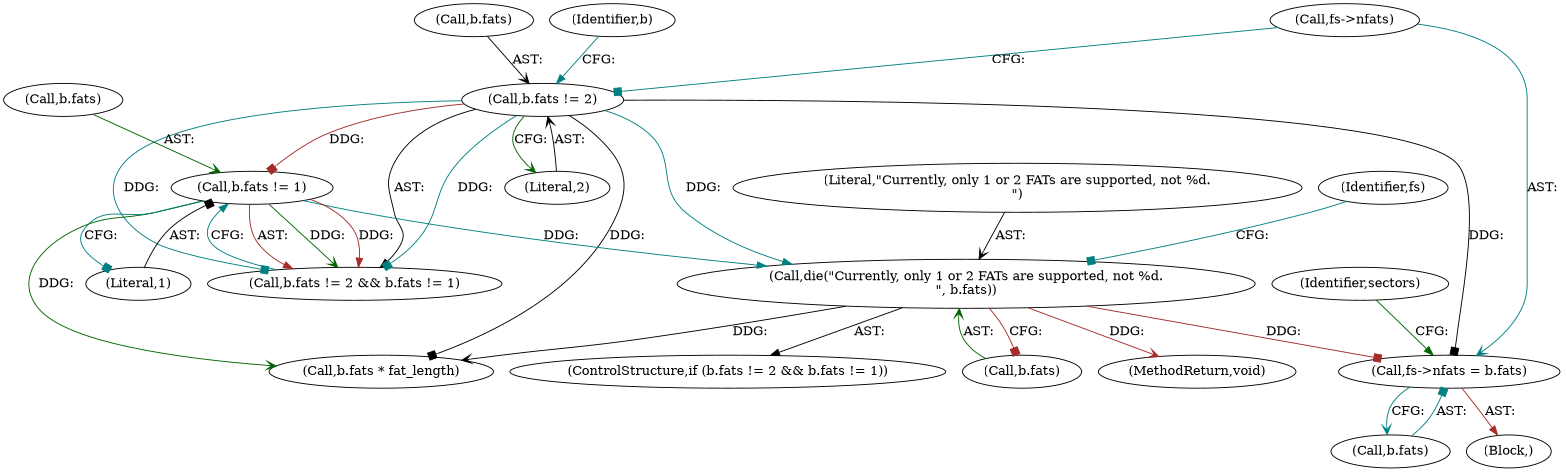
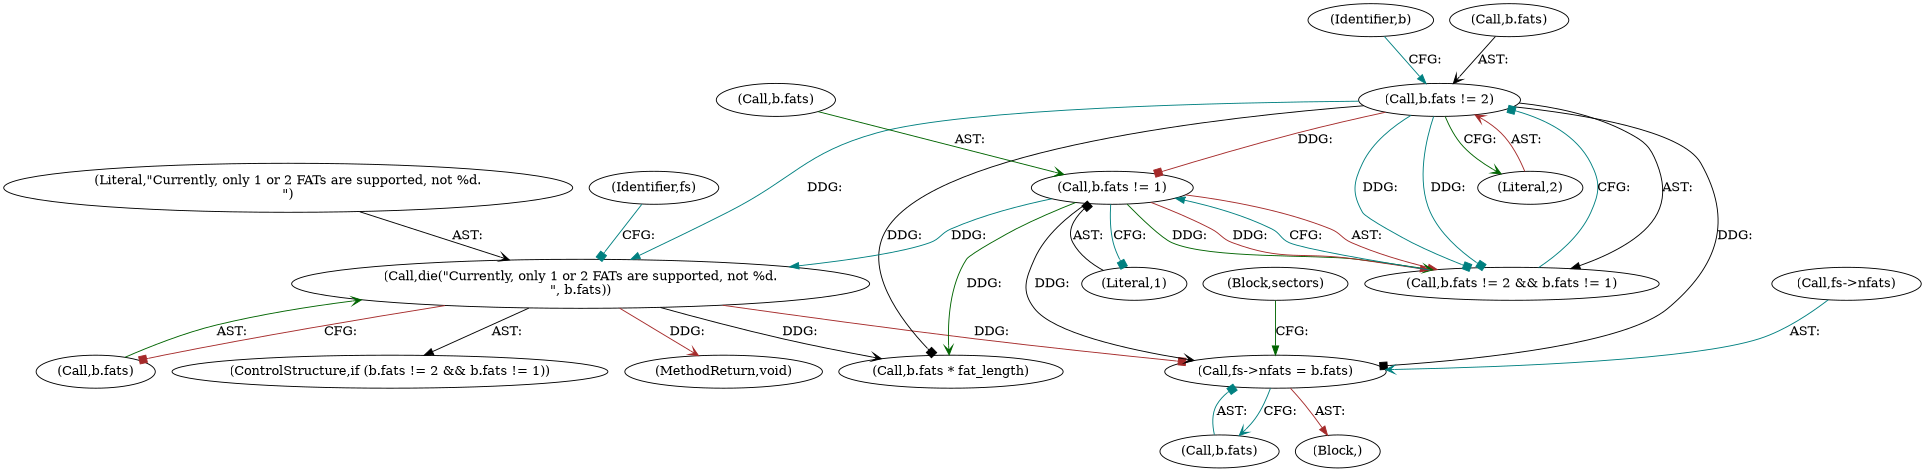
(951, 59) -> (1597, 180)
(554, 148) -> (1509, 142)
(1360, 284) -> (1275, 284)
none -> (1046, 318)
